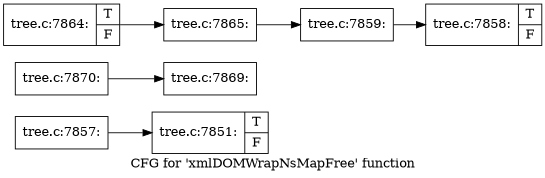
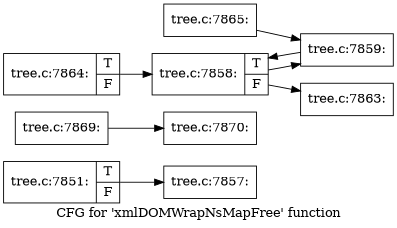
(137, 25) -> (131, 74)
none -> (280, 68)
(131, 79) -> (131, 128)
none -> (347, 99)
(125, 133) -> (137, 182)
